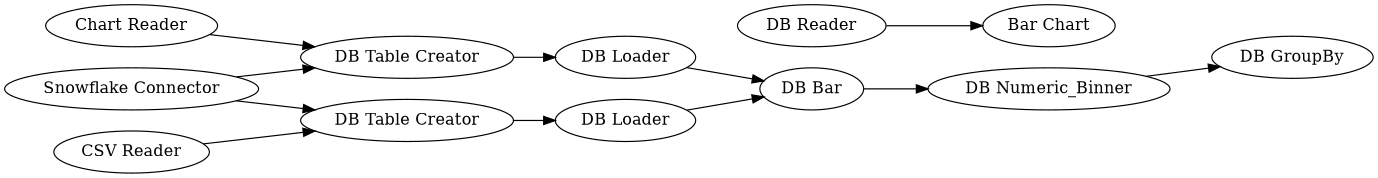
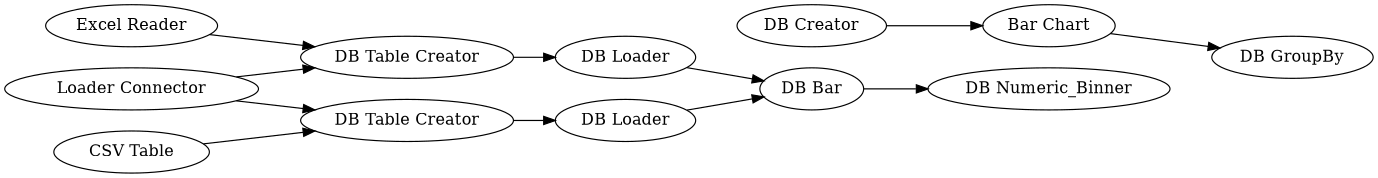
(132, 26) -> (132, 26)
(812, 26) -> (812, 26)
(1177, 72) -> (1159, 40)
(132, 89) -> (132, 89)
(132, 152) -> (132, 152)
